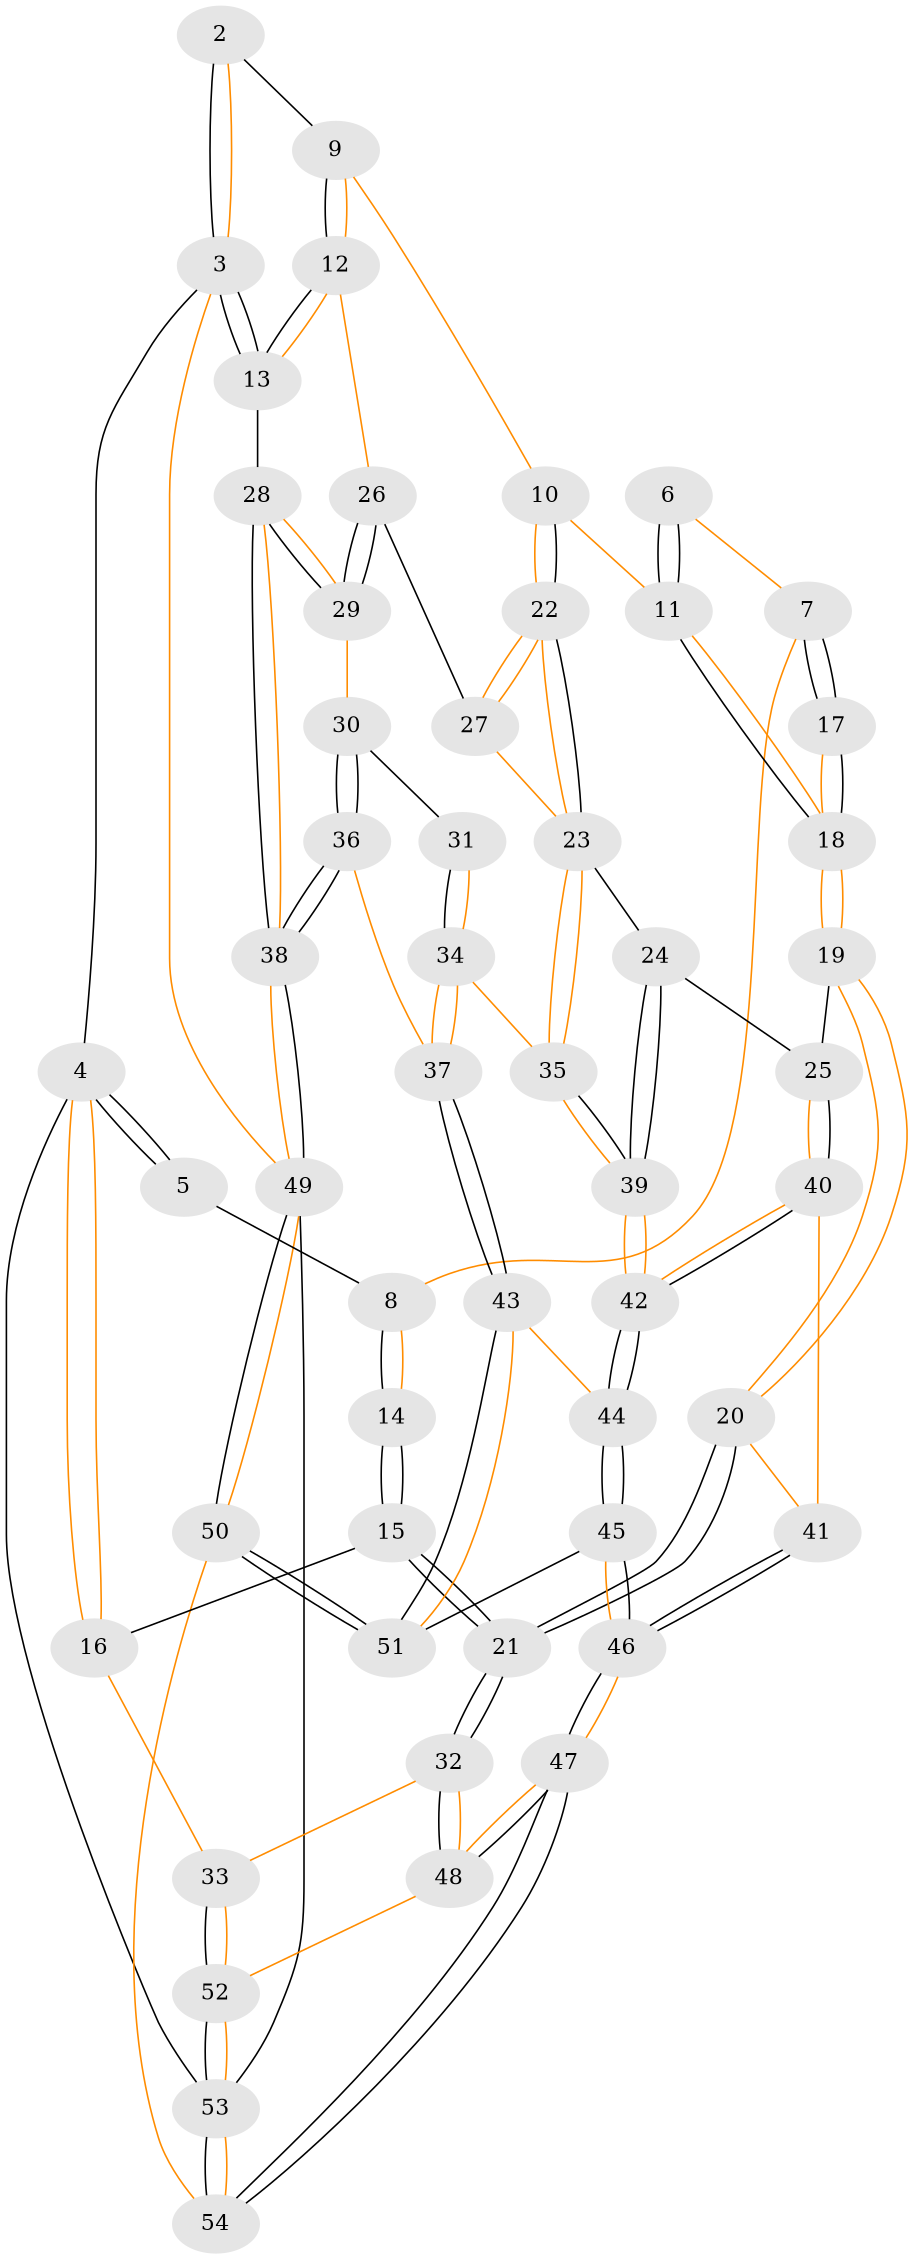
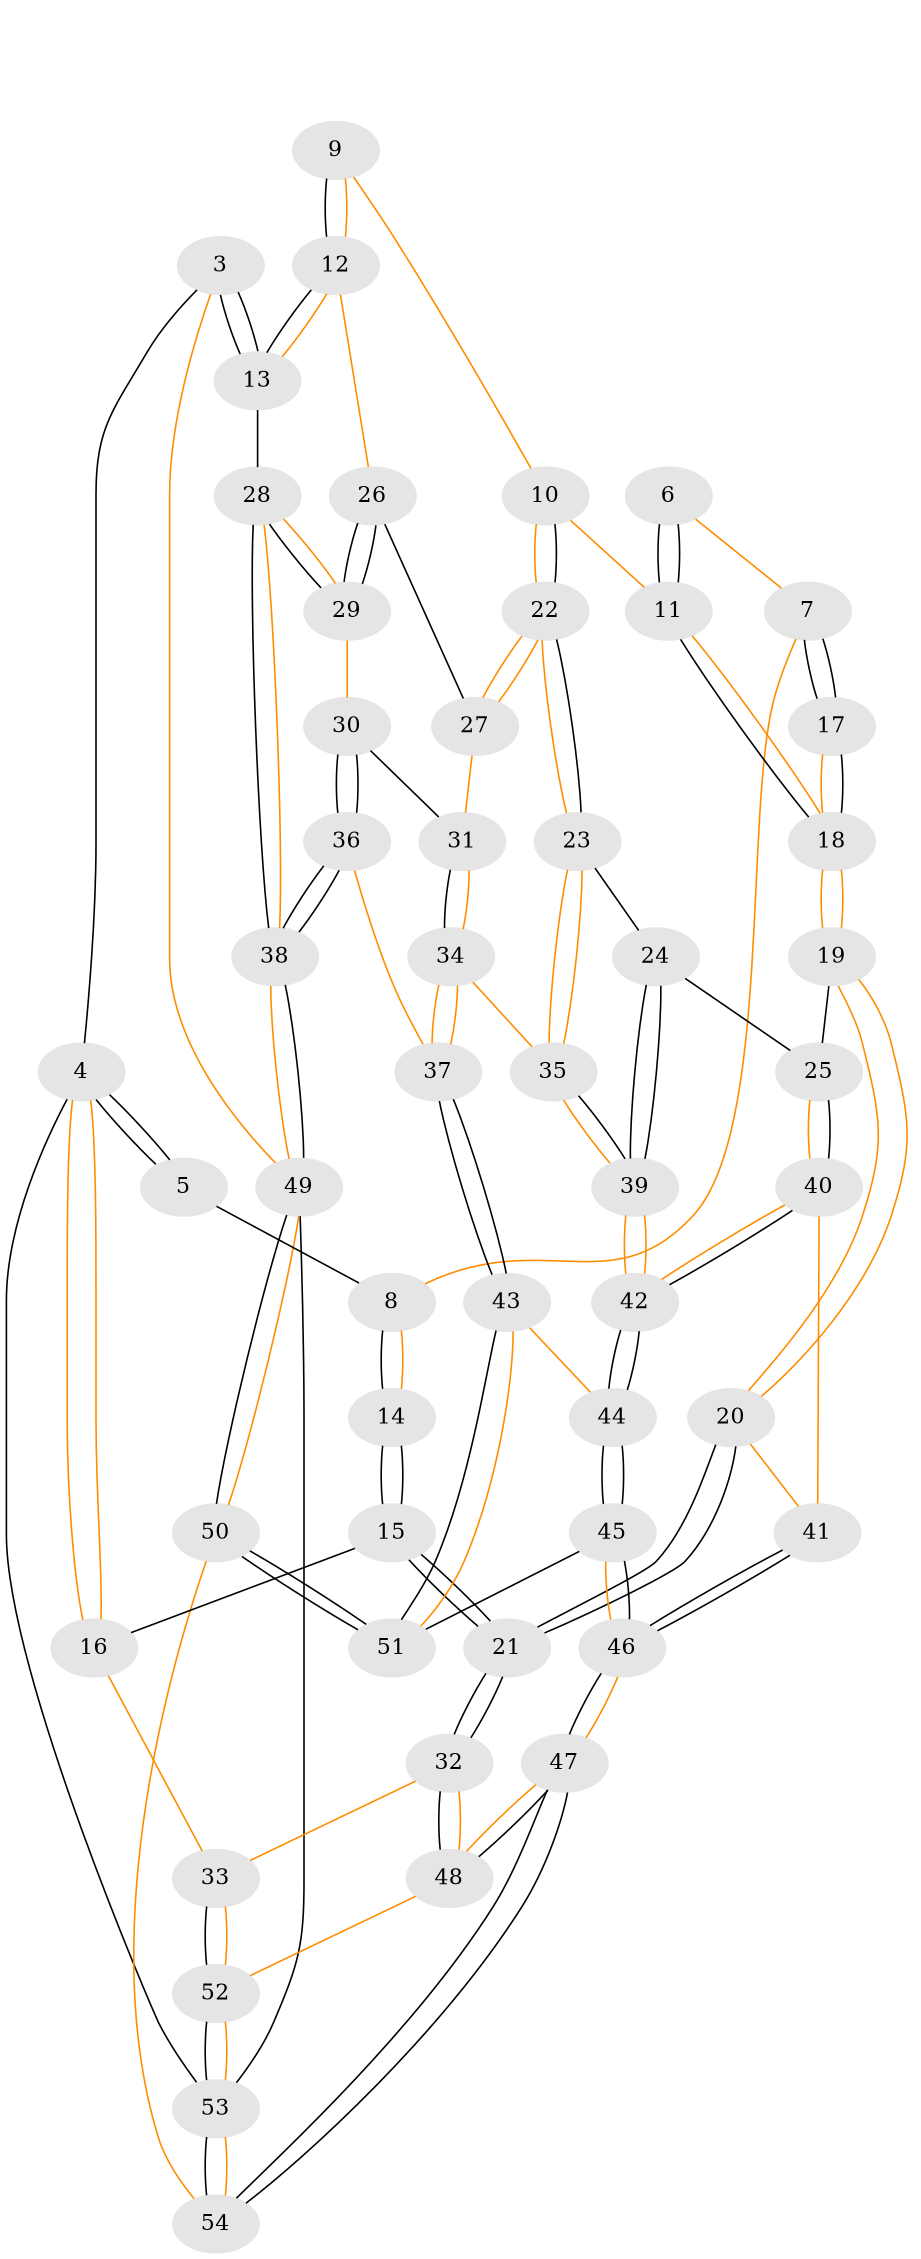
(221, 35) -> none
(526, 784) -> (469, 784)
